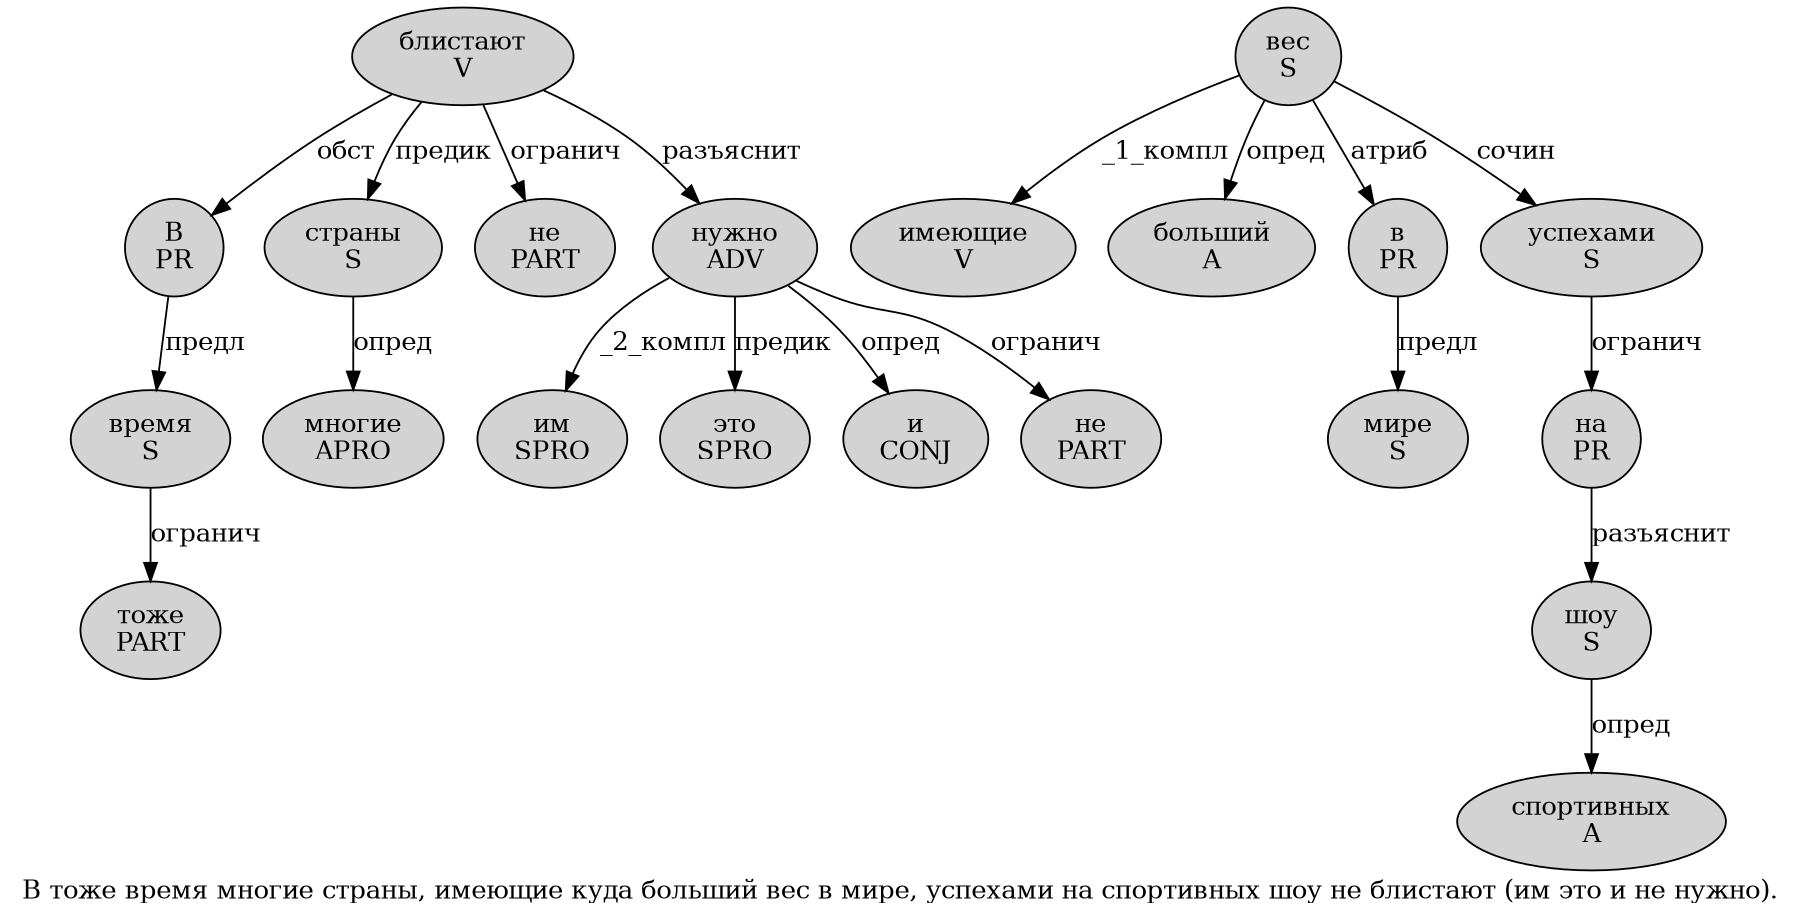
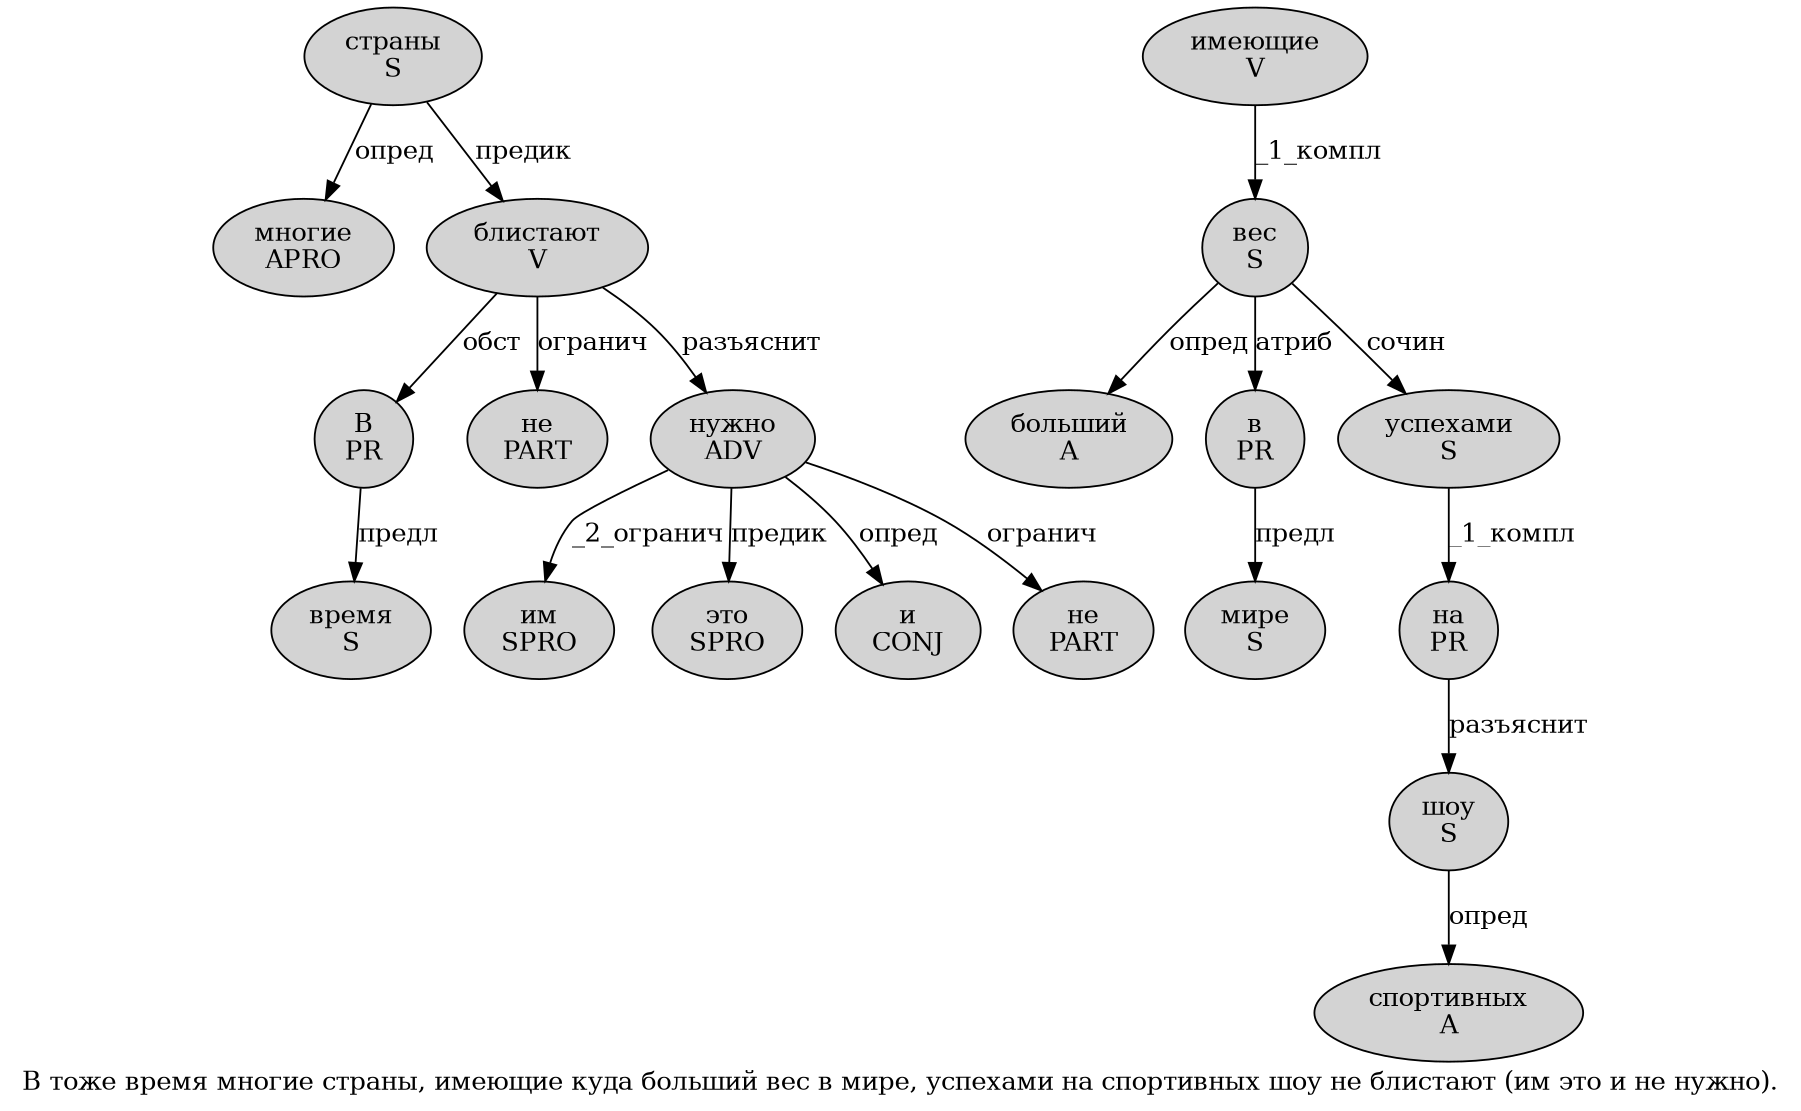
(1128, 124) -> (1255, 143)
(395, 140) -> (459, 144)
(664, 343) -> (648, 535)
(1647, 343) -> (1513, 535)
(151, 630) -> none
